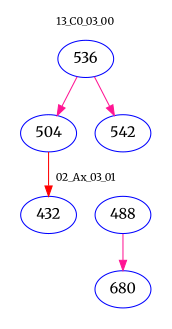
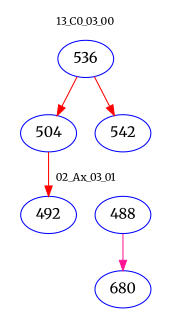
(70, 91) -> (70, 91)
(102, 91) -> (102, 91)
(49, 215) -> (49, 215)
